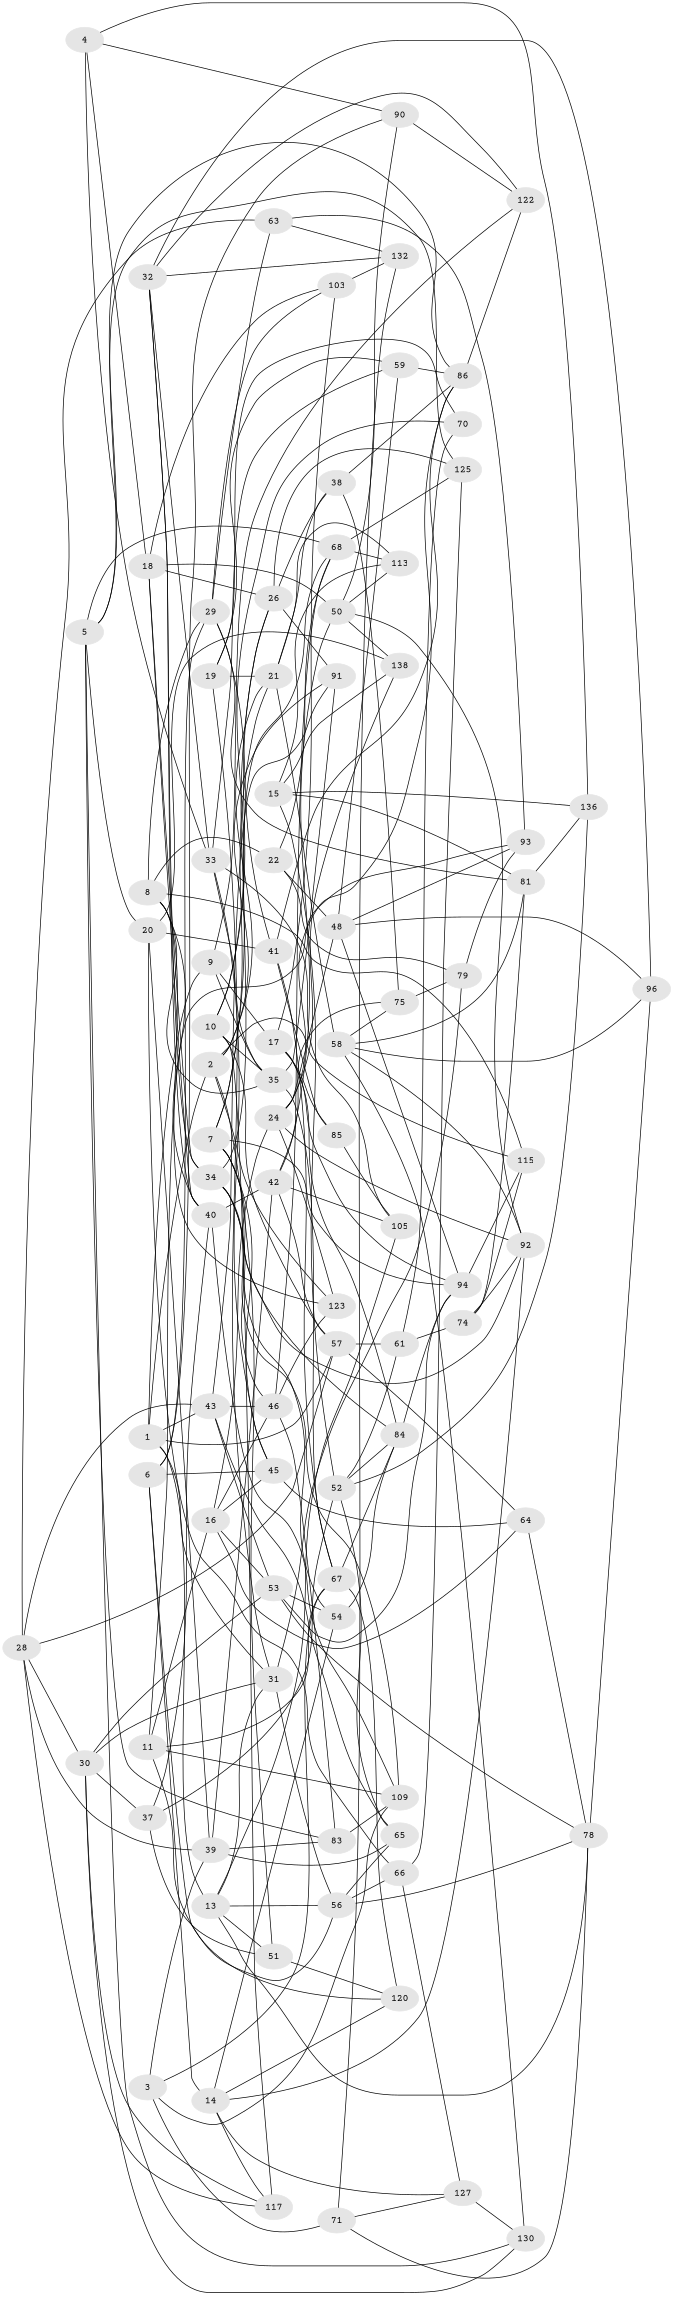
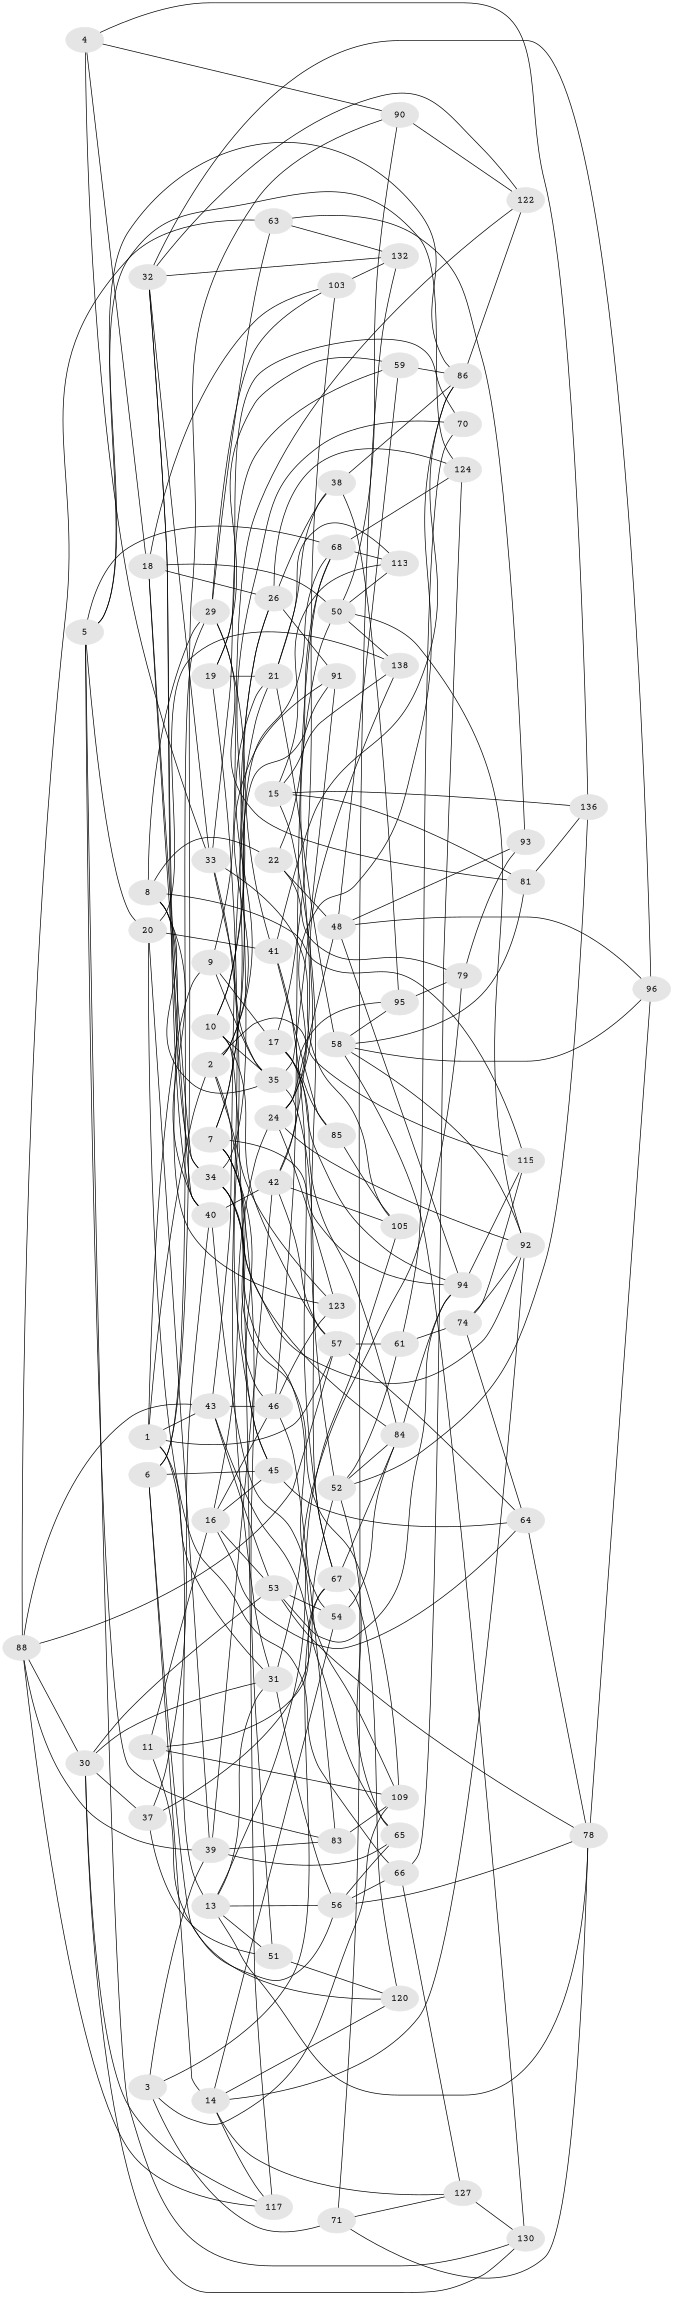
(463, 470) -> (463, 470)
(400, 1002) -> (400, 1002)
(509, 1095) -> (494, 1422)
(170, 1179) -> none
(22, 1648) -> (22, 1648)
